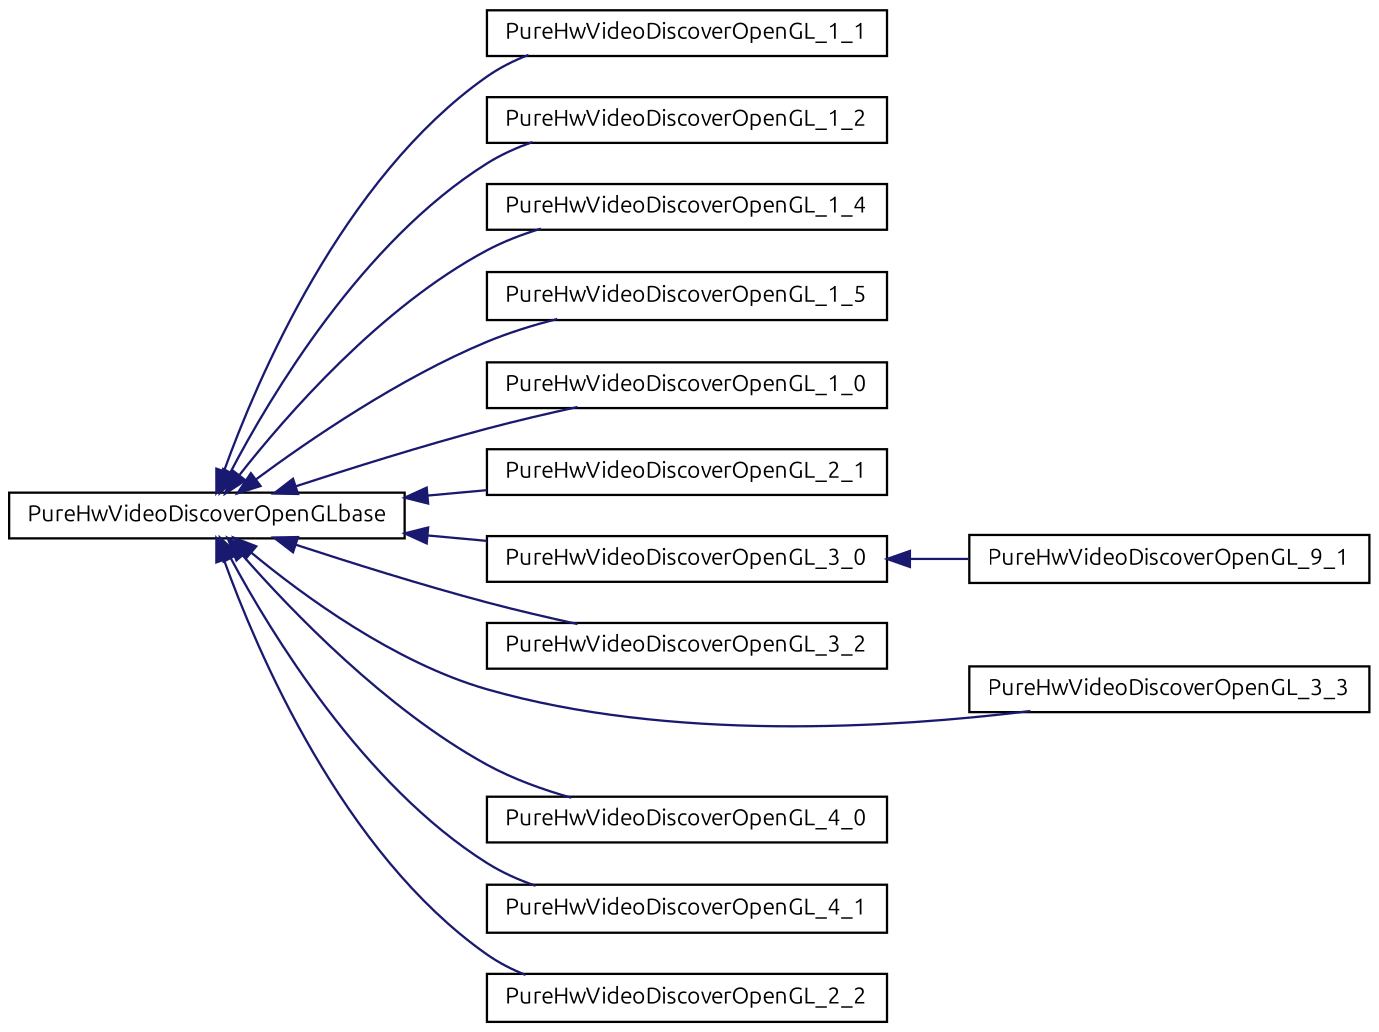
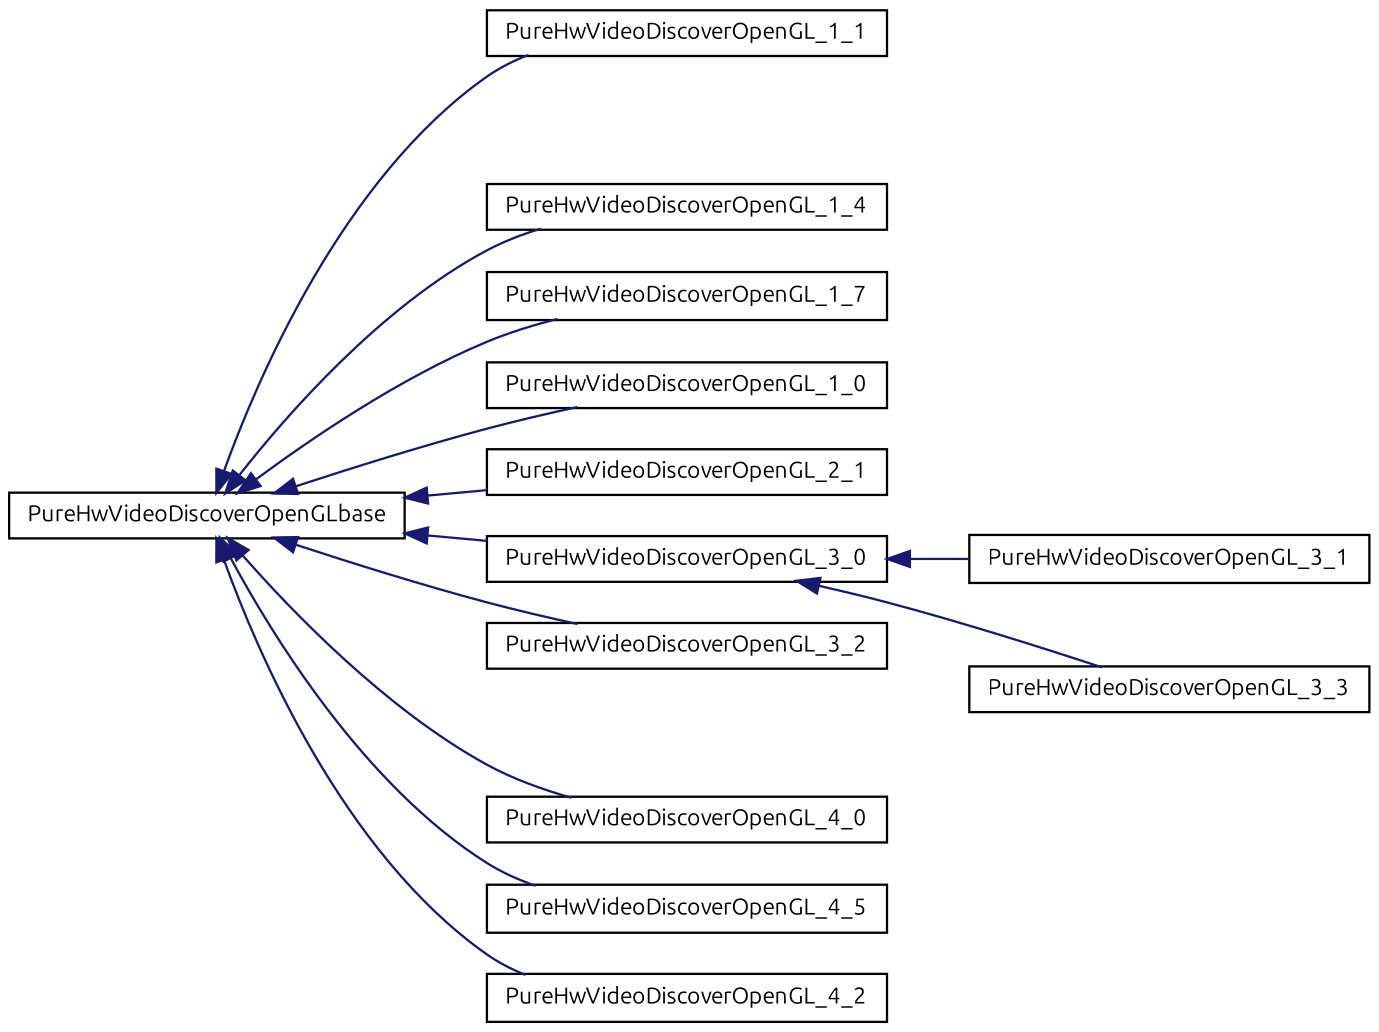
(687, 120) -> none
(687, 296) -> (687, 296)
(1169, 559) -> (1169, 559)
(621, 716) -> (961, 623)
(687, 909) -> (687, 909)
(687, 998) -> (687, 998)
